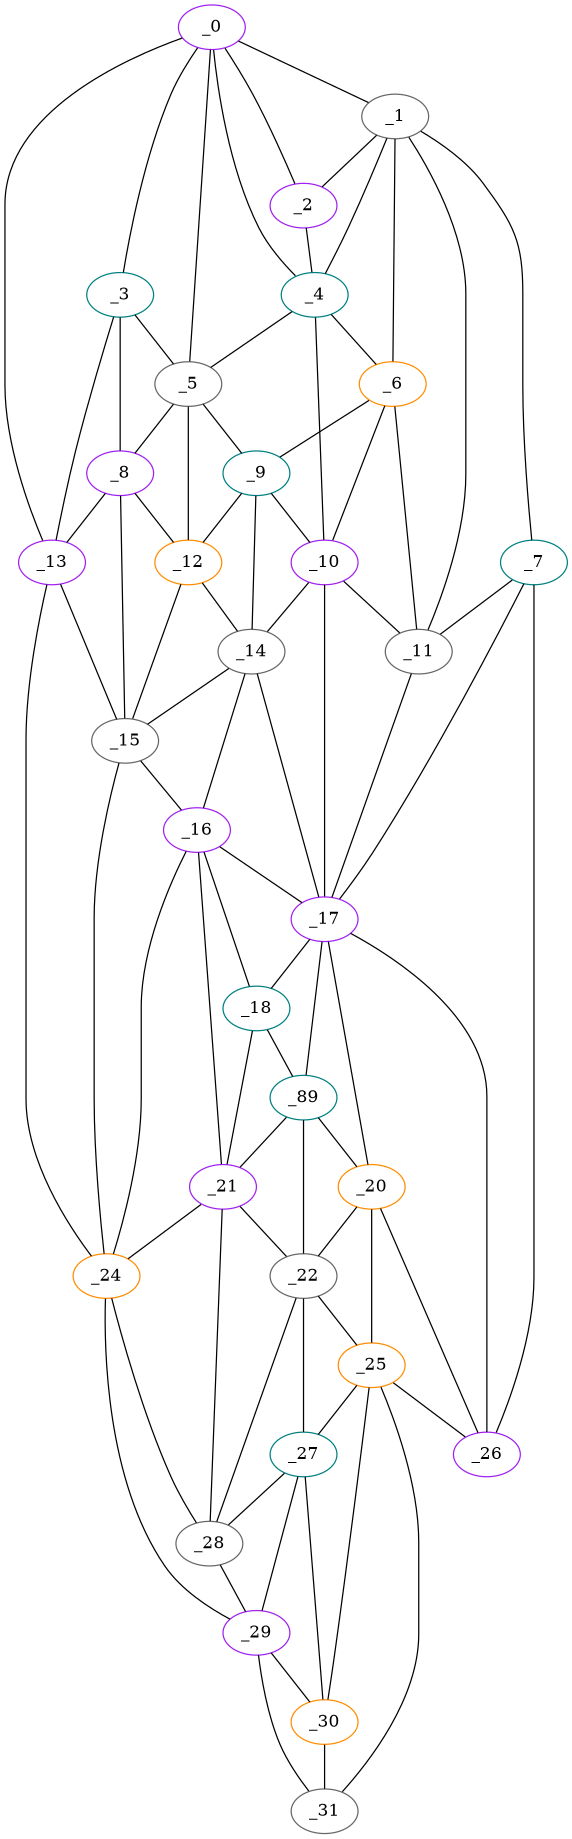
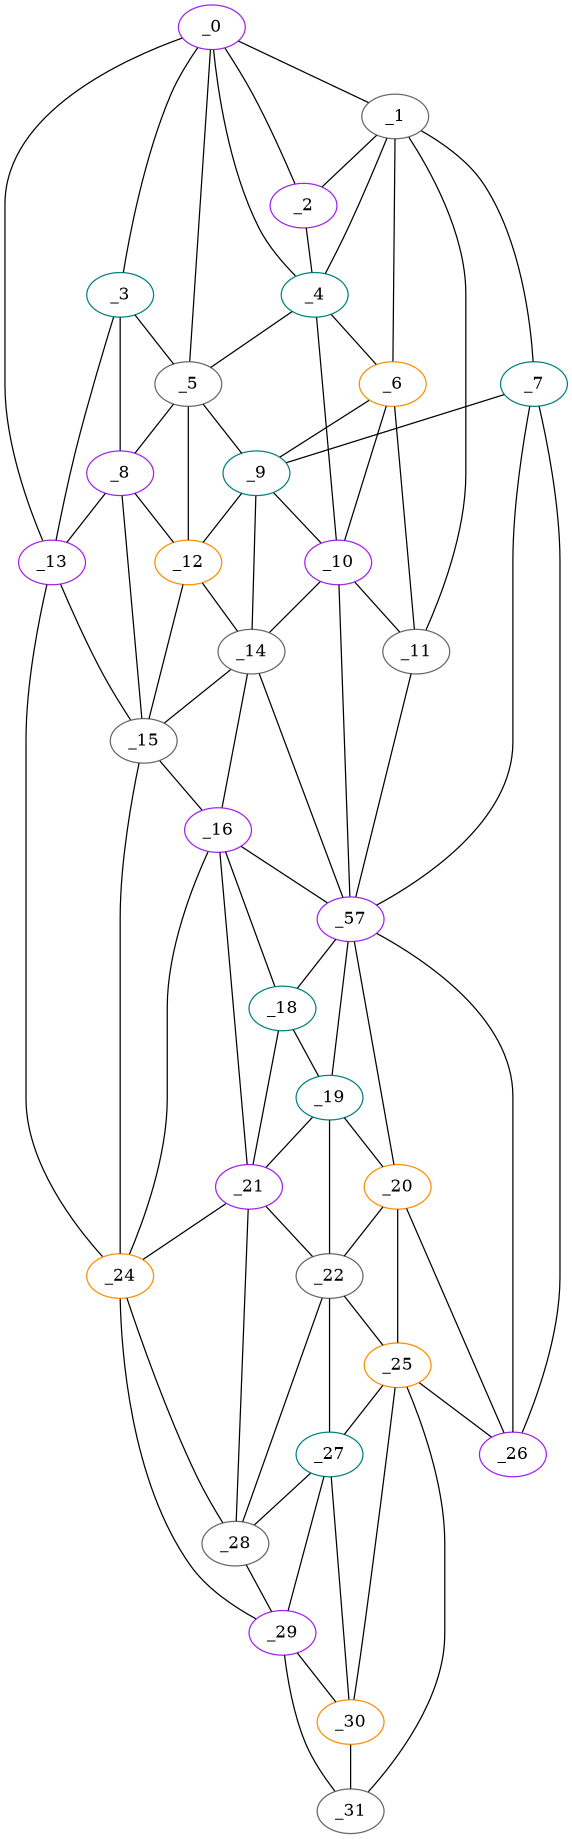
(476, 607) -> (406, 425)
(325, 919) -> (351, 919)
(304, 1098) -> (330, 1098)
